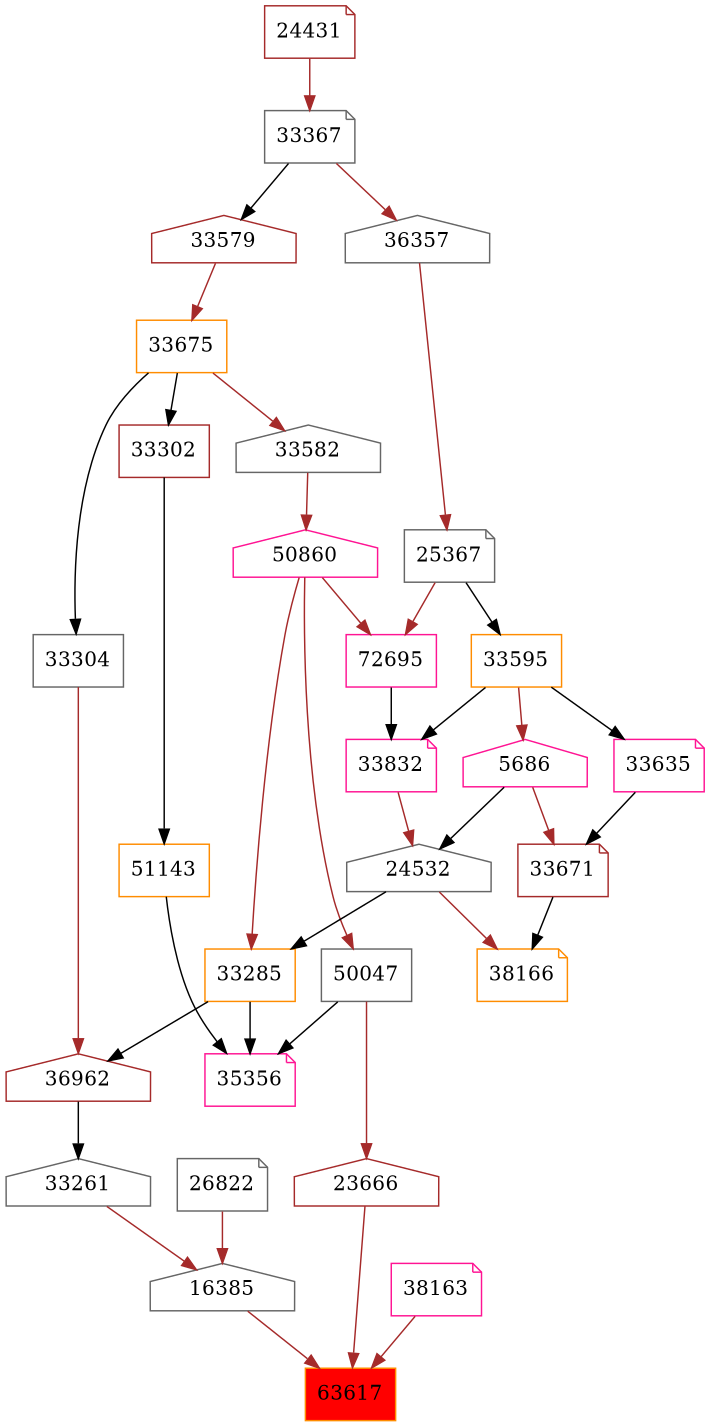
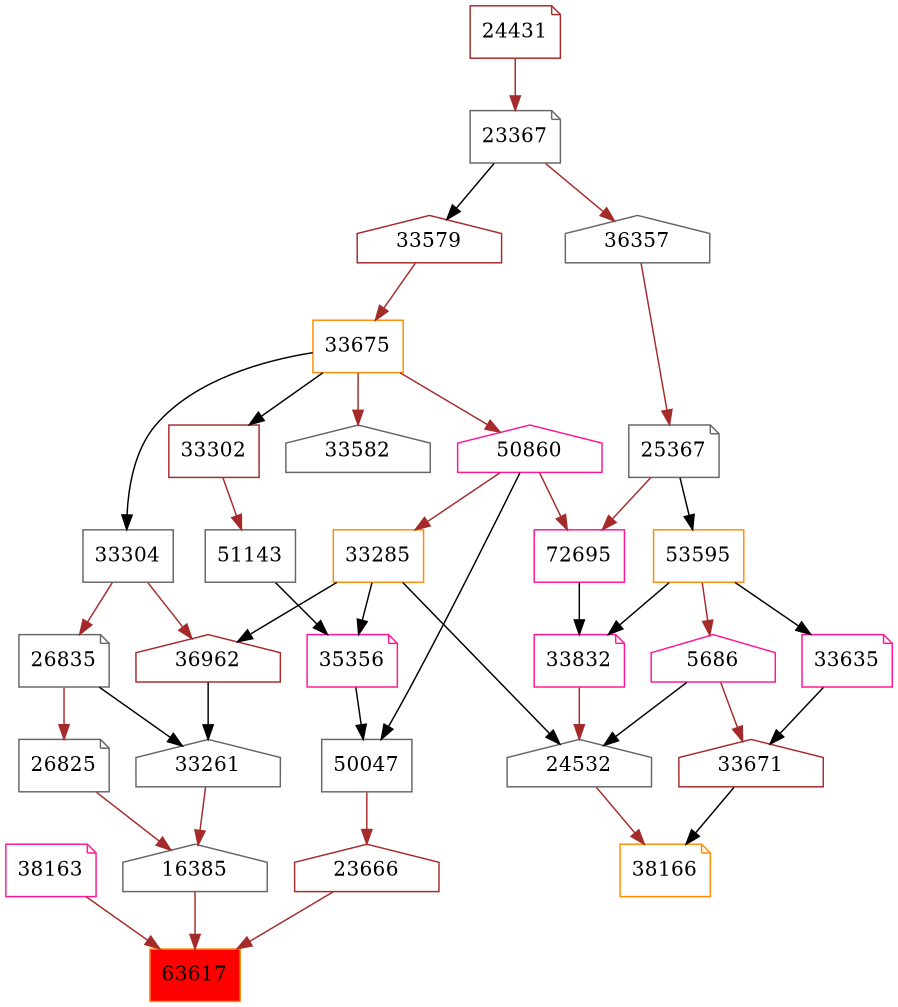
(310, 137) -> (515, 137)
(307, 494) -> (444, 399)
(164, 653) -> (230, 497)
none -> (64, 661)
(516, 661) -> (699, 556)
(311, 758) -> (456, 600)
(164, 870) -> (250, 556)
(563, 870) -> (751, 766)
(349, 914) -> (476, 658)
(314, 1023) -> (359, 706)
(222, 1185) -> (64, 766)
